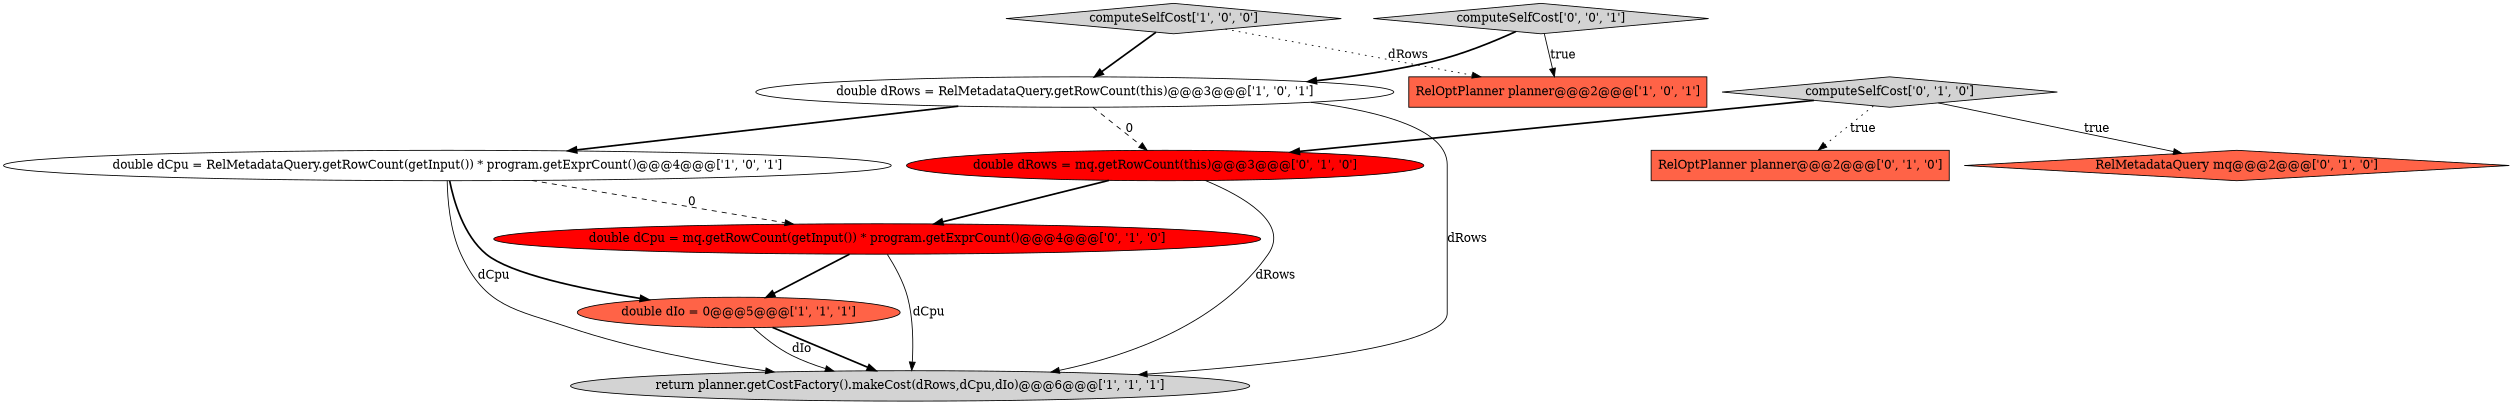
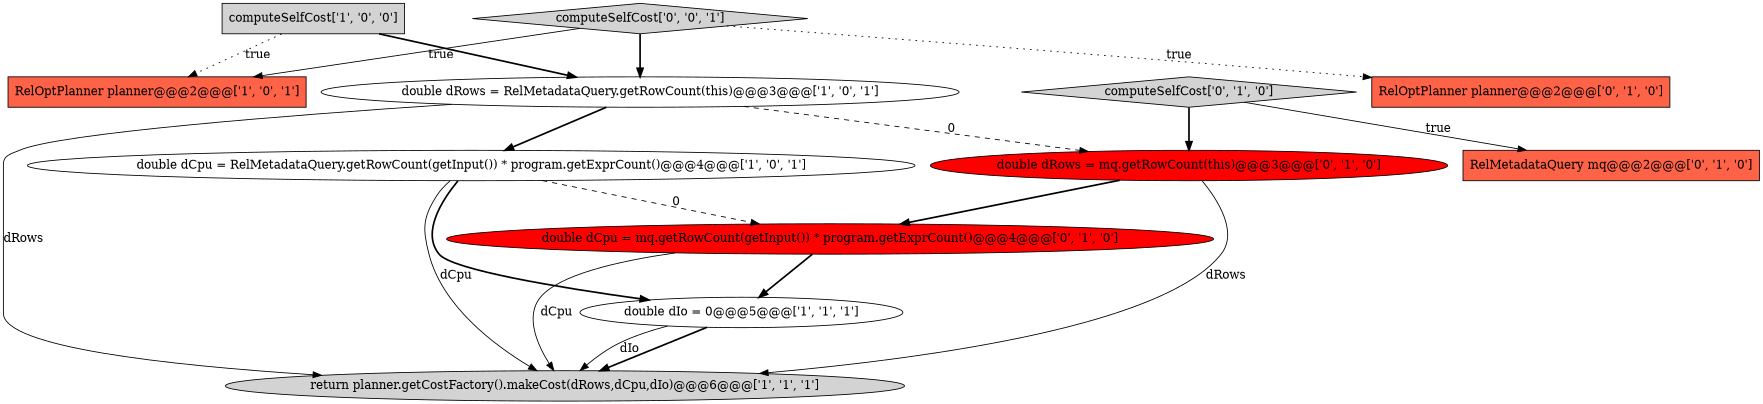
(1174, 19) -> (313, 19)
(1408, 55) -> (258, 55)
(1849, 125) -> (1045, 51)
(2237, 166) -> (1611, 166)
(739, 312) -> (741, 312)
